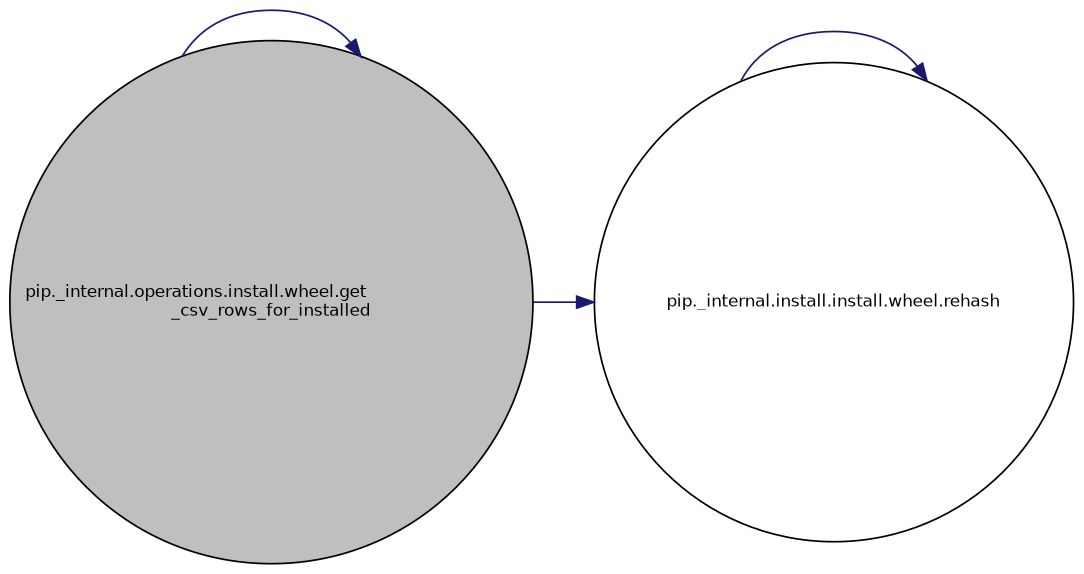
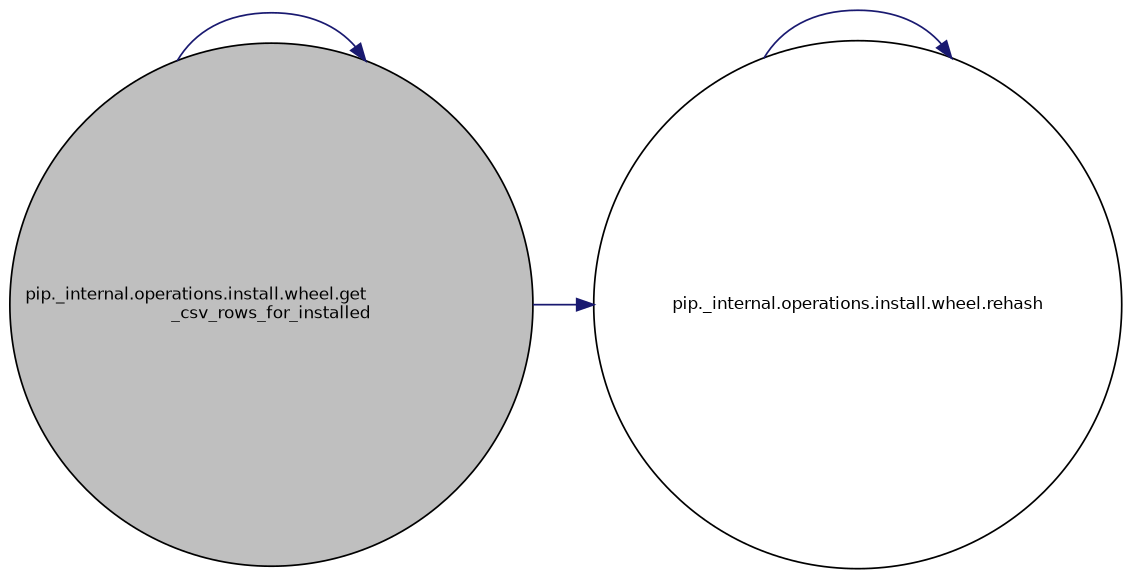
(834, 302) -> (858, 305)
